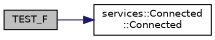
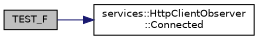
(153, 20) -> (174, 20)
